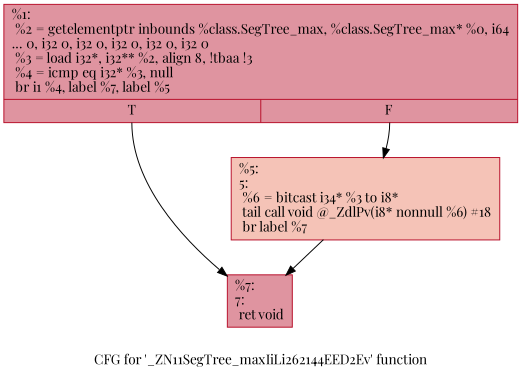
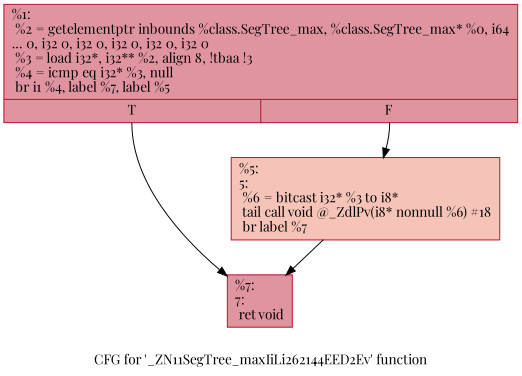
(319, 198) -> (319, 198)
